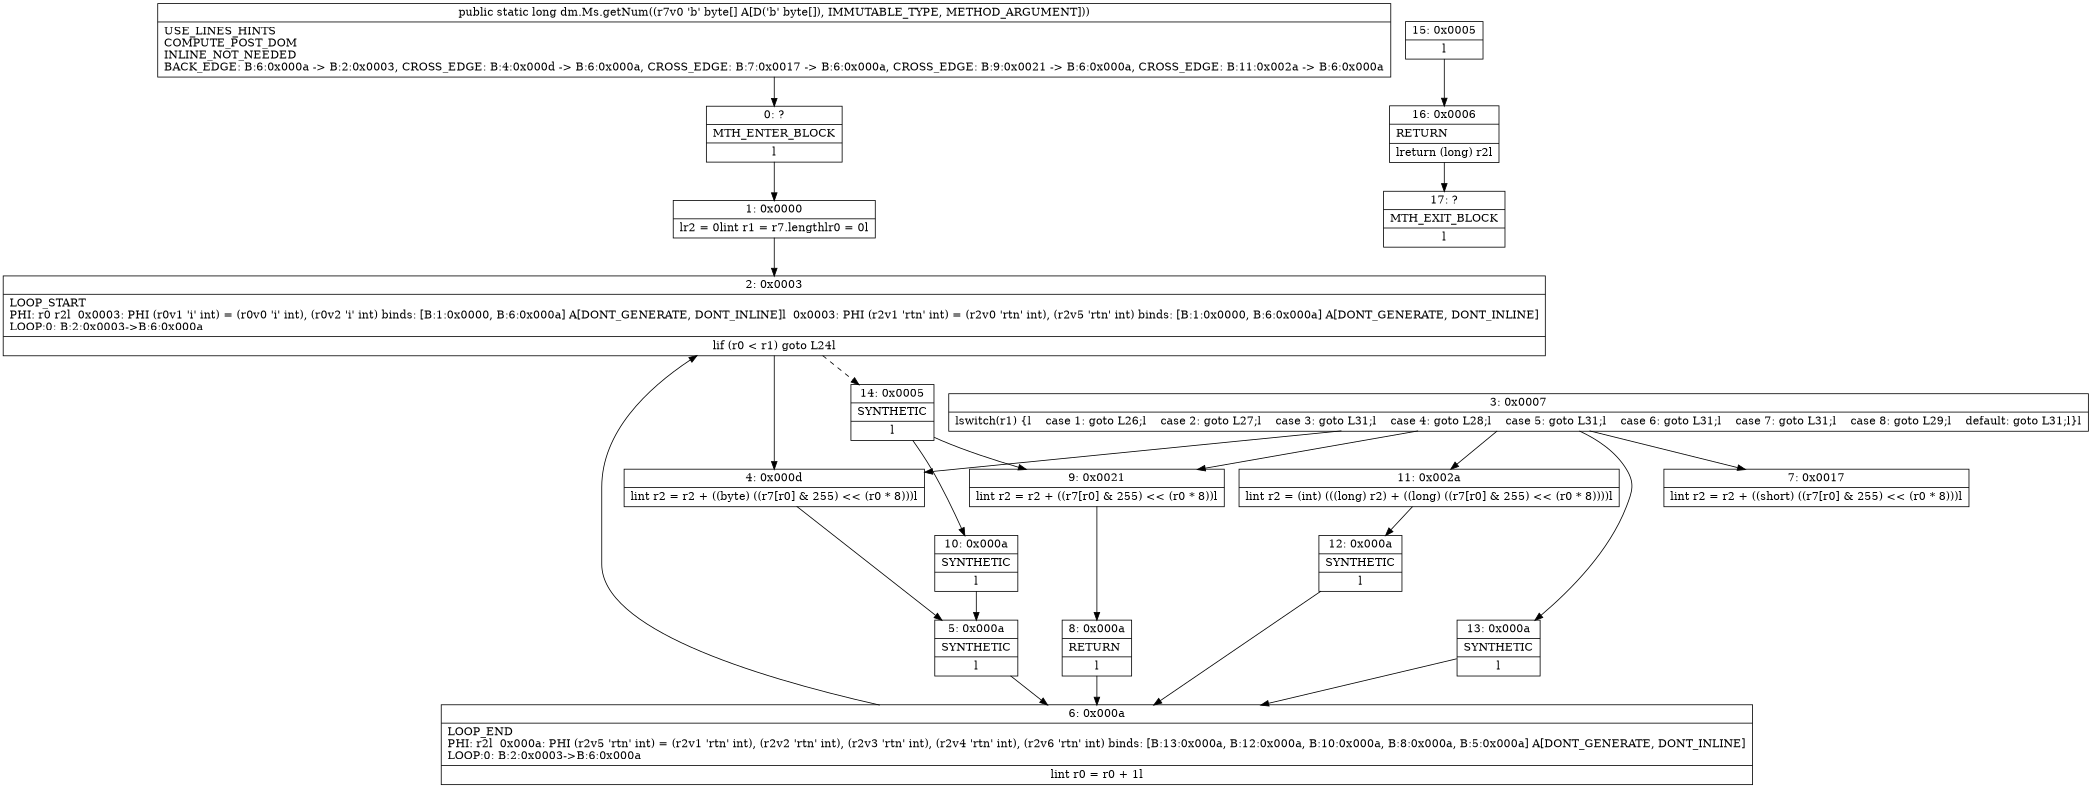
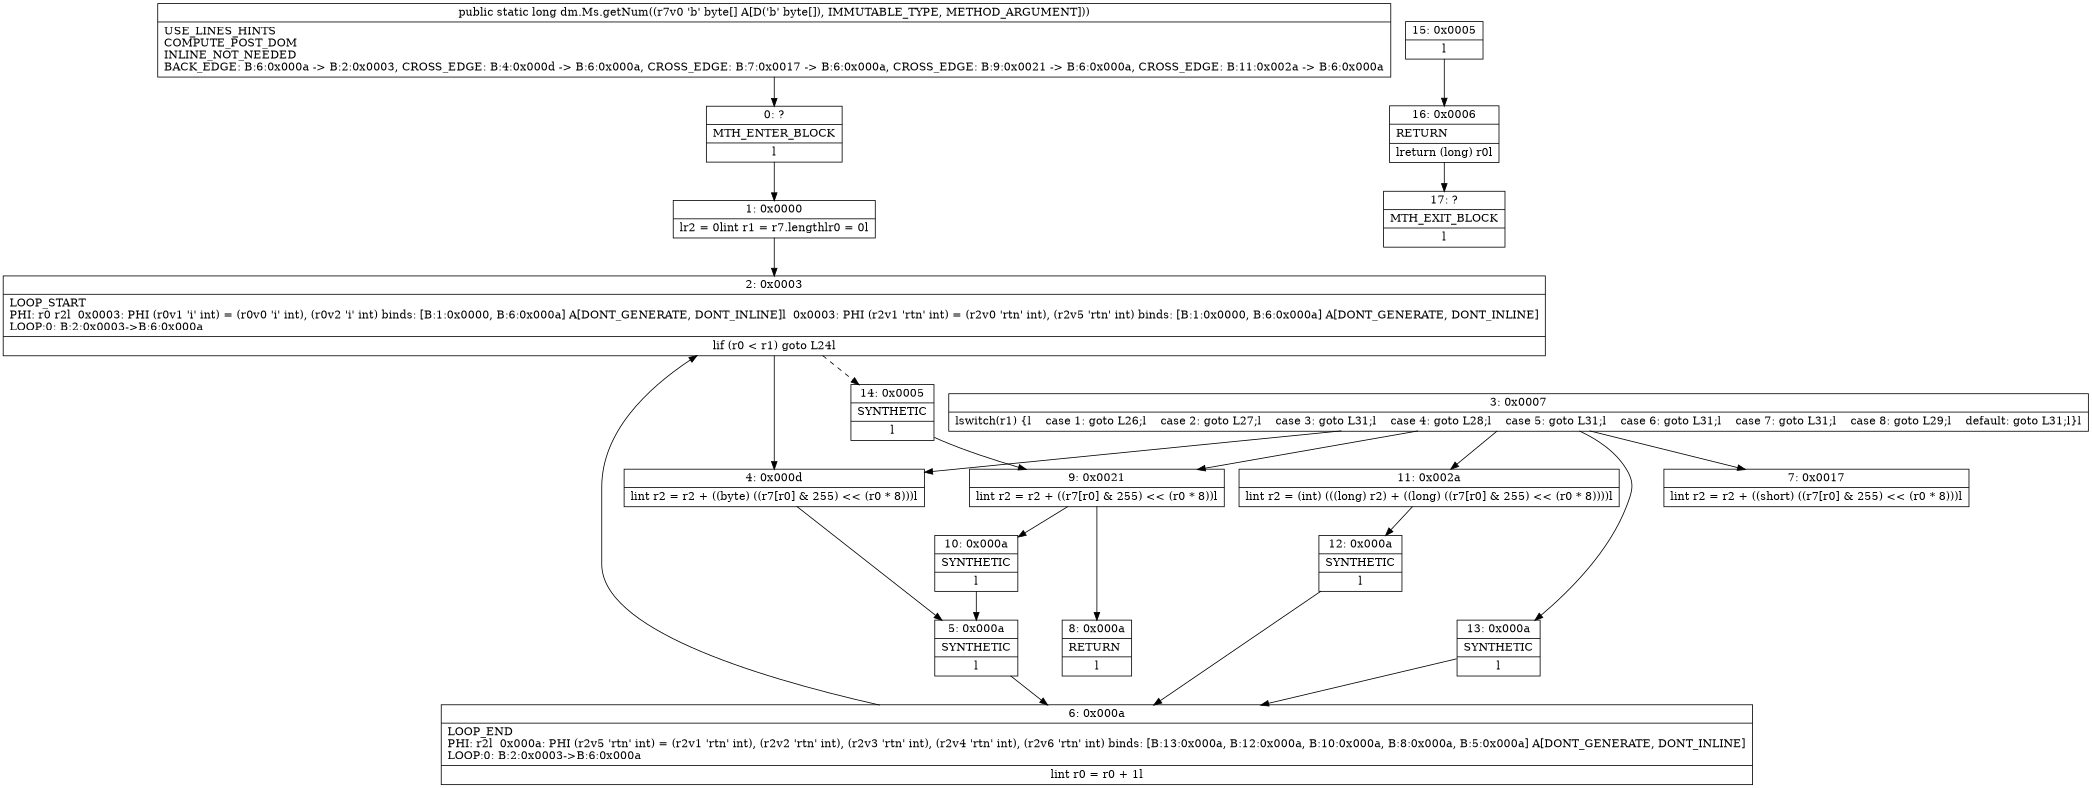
(1444, 153) -> (1444, 153)
(939, 483) -> (1047, 520)
(1097, 686) -> none
